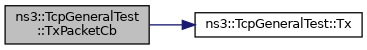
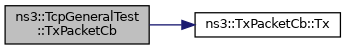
(279, 25) -> (268, 25)
